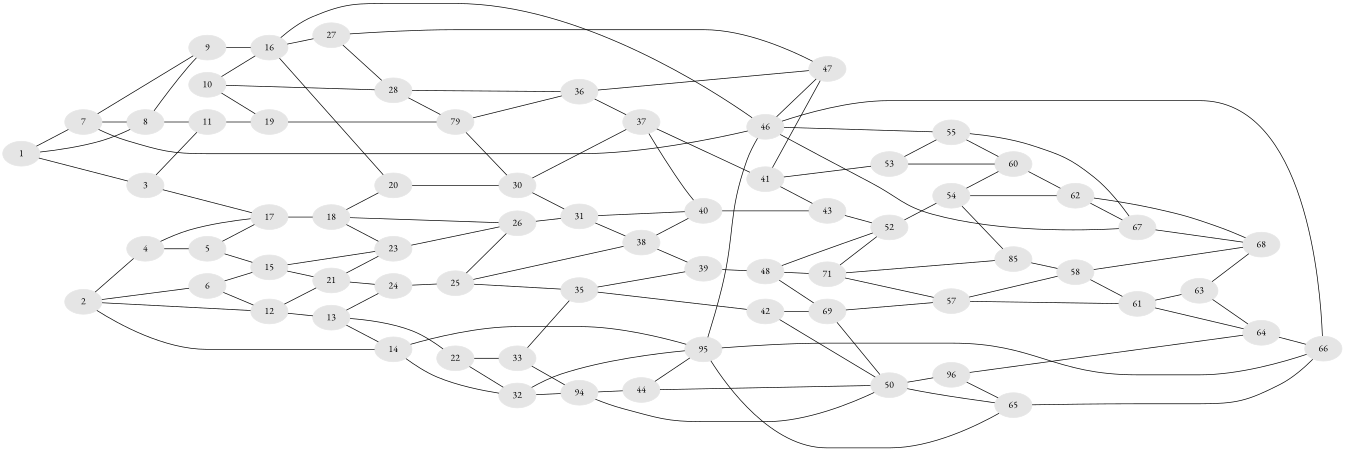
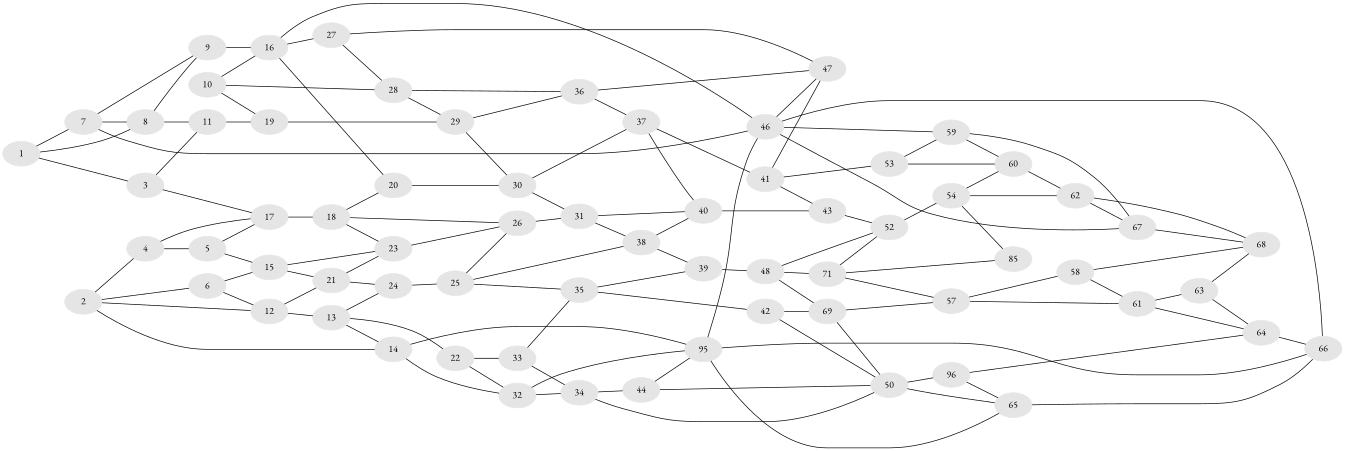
(455, 122) -> (455, 122)
(951, 132) -> (951, 132)
(1044, 266) -> none
(579, 393) -> (579, 393)
